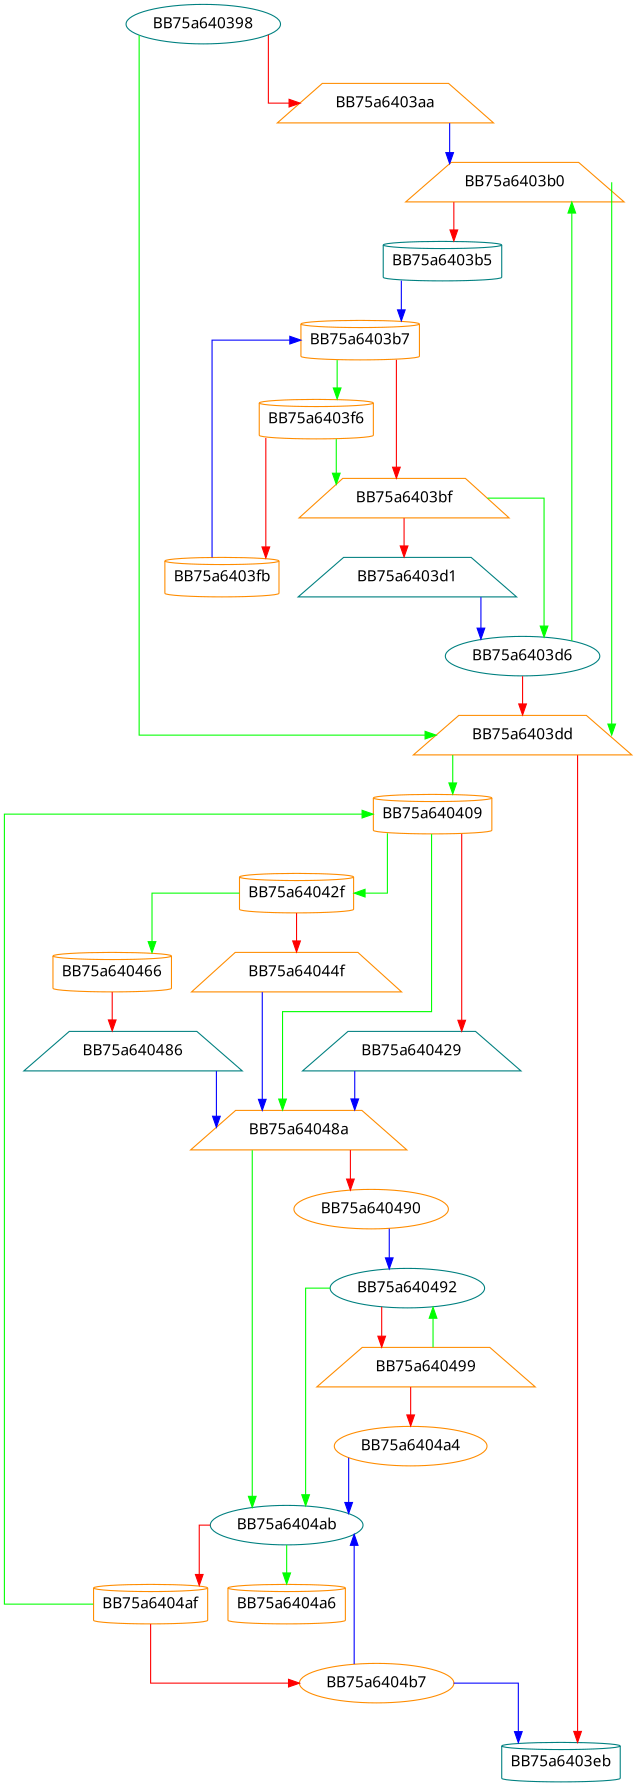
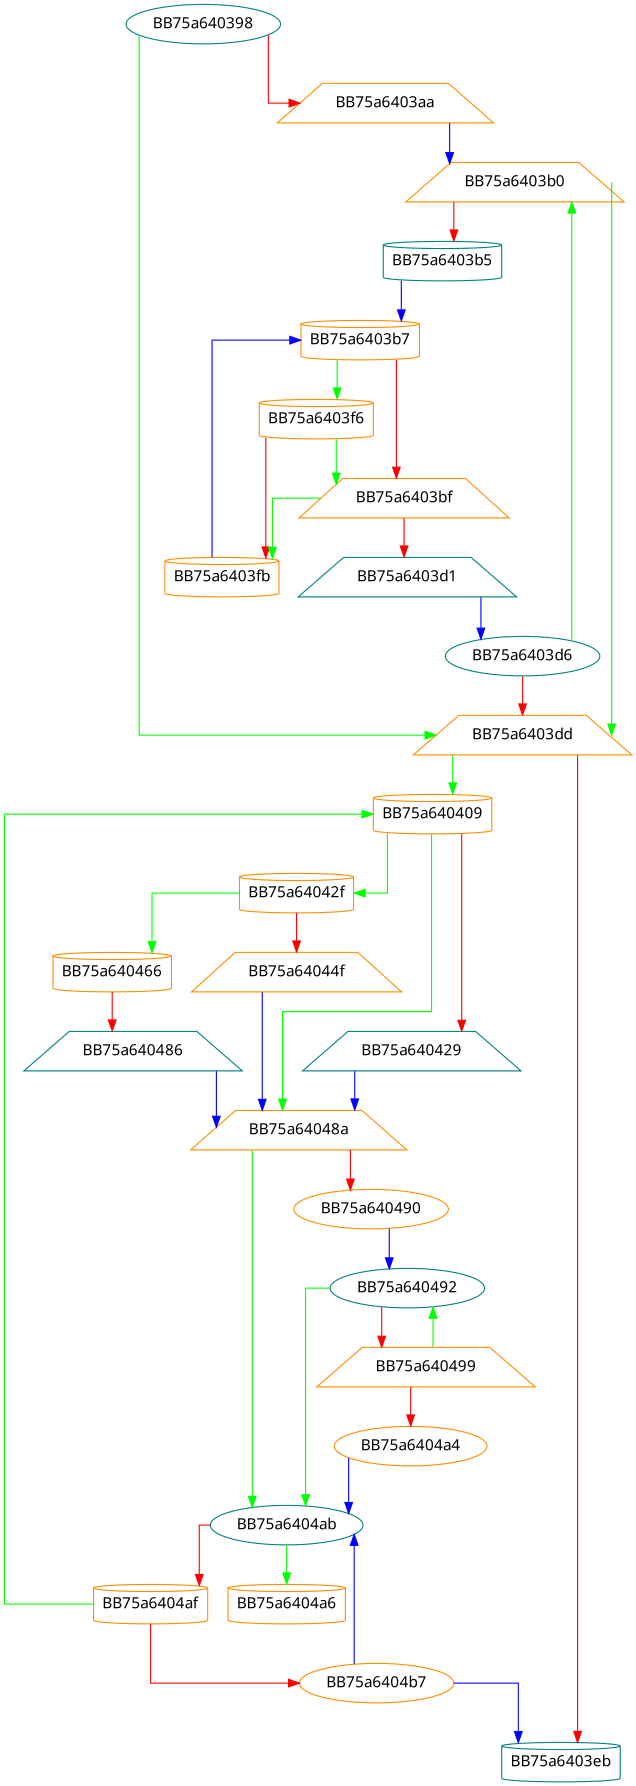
(544, 534) -> (272, 499)
